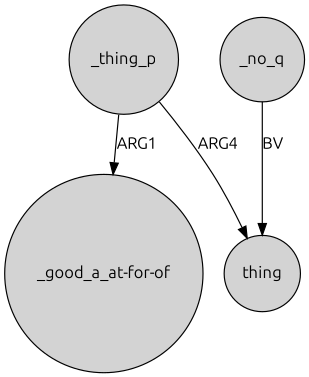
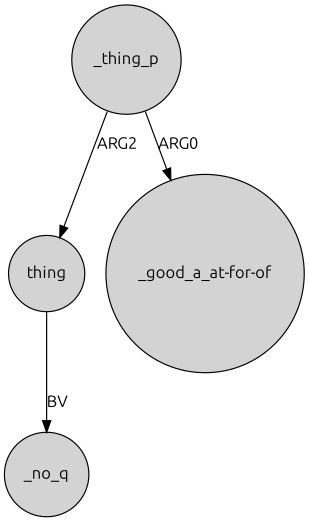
(137, 144) -> (179, 144)
(218, 144) -> (118, 144)
(262, 162) -> (47, 366)
